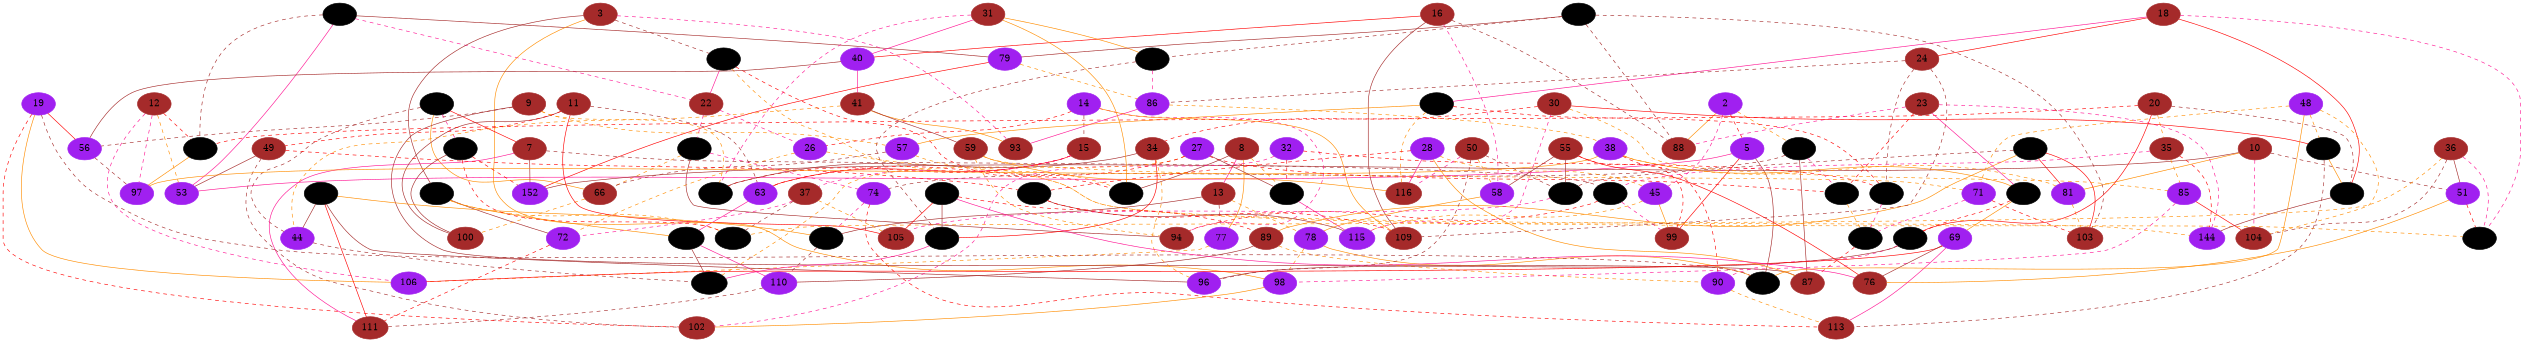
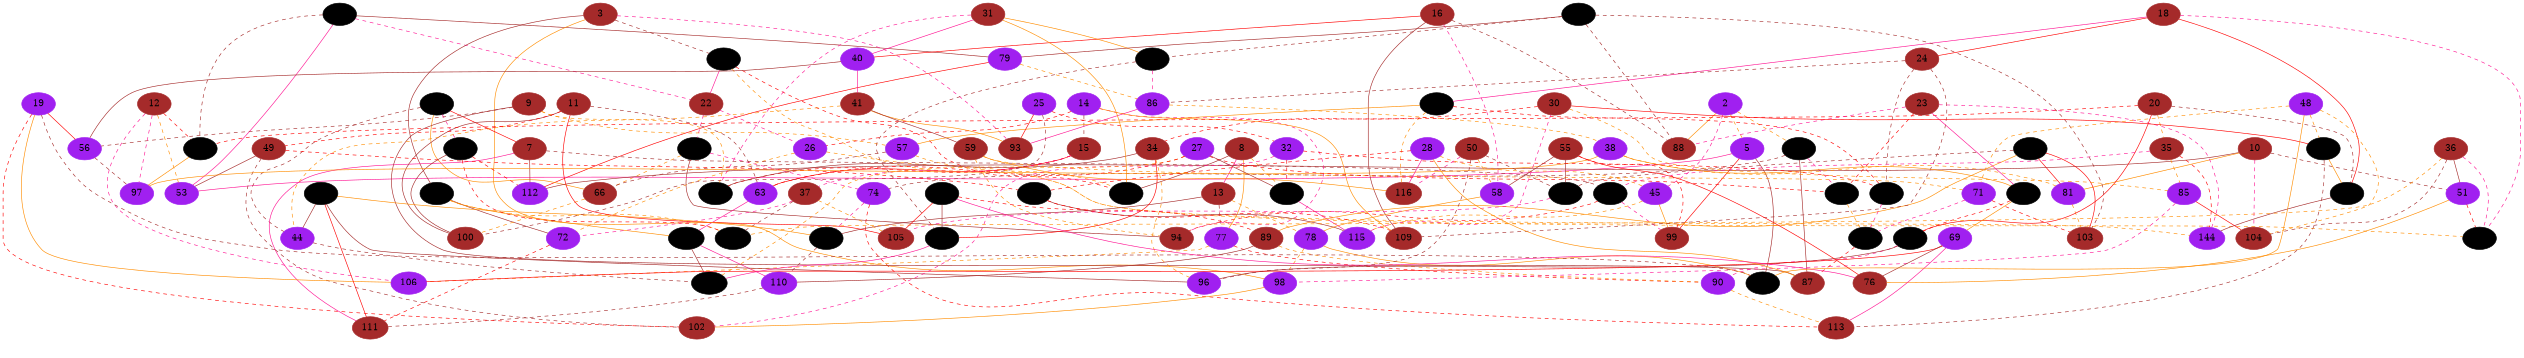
none -> (1039, 104)
(1737, 127) -> (1737, 127)
(1696, 192) -> (1466, 273)
(530, 194) -> (530, 194)
